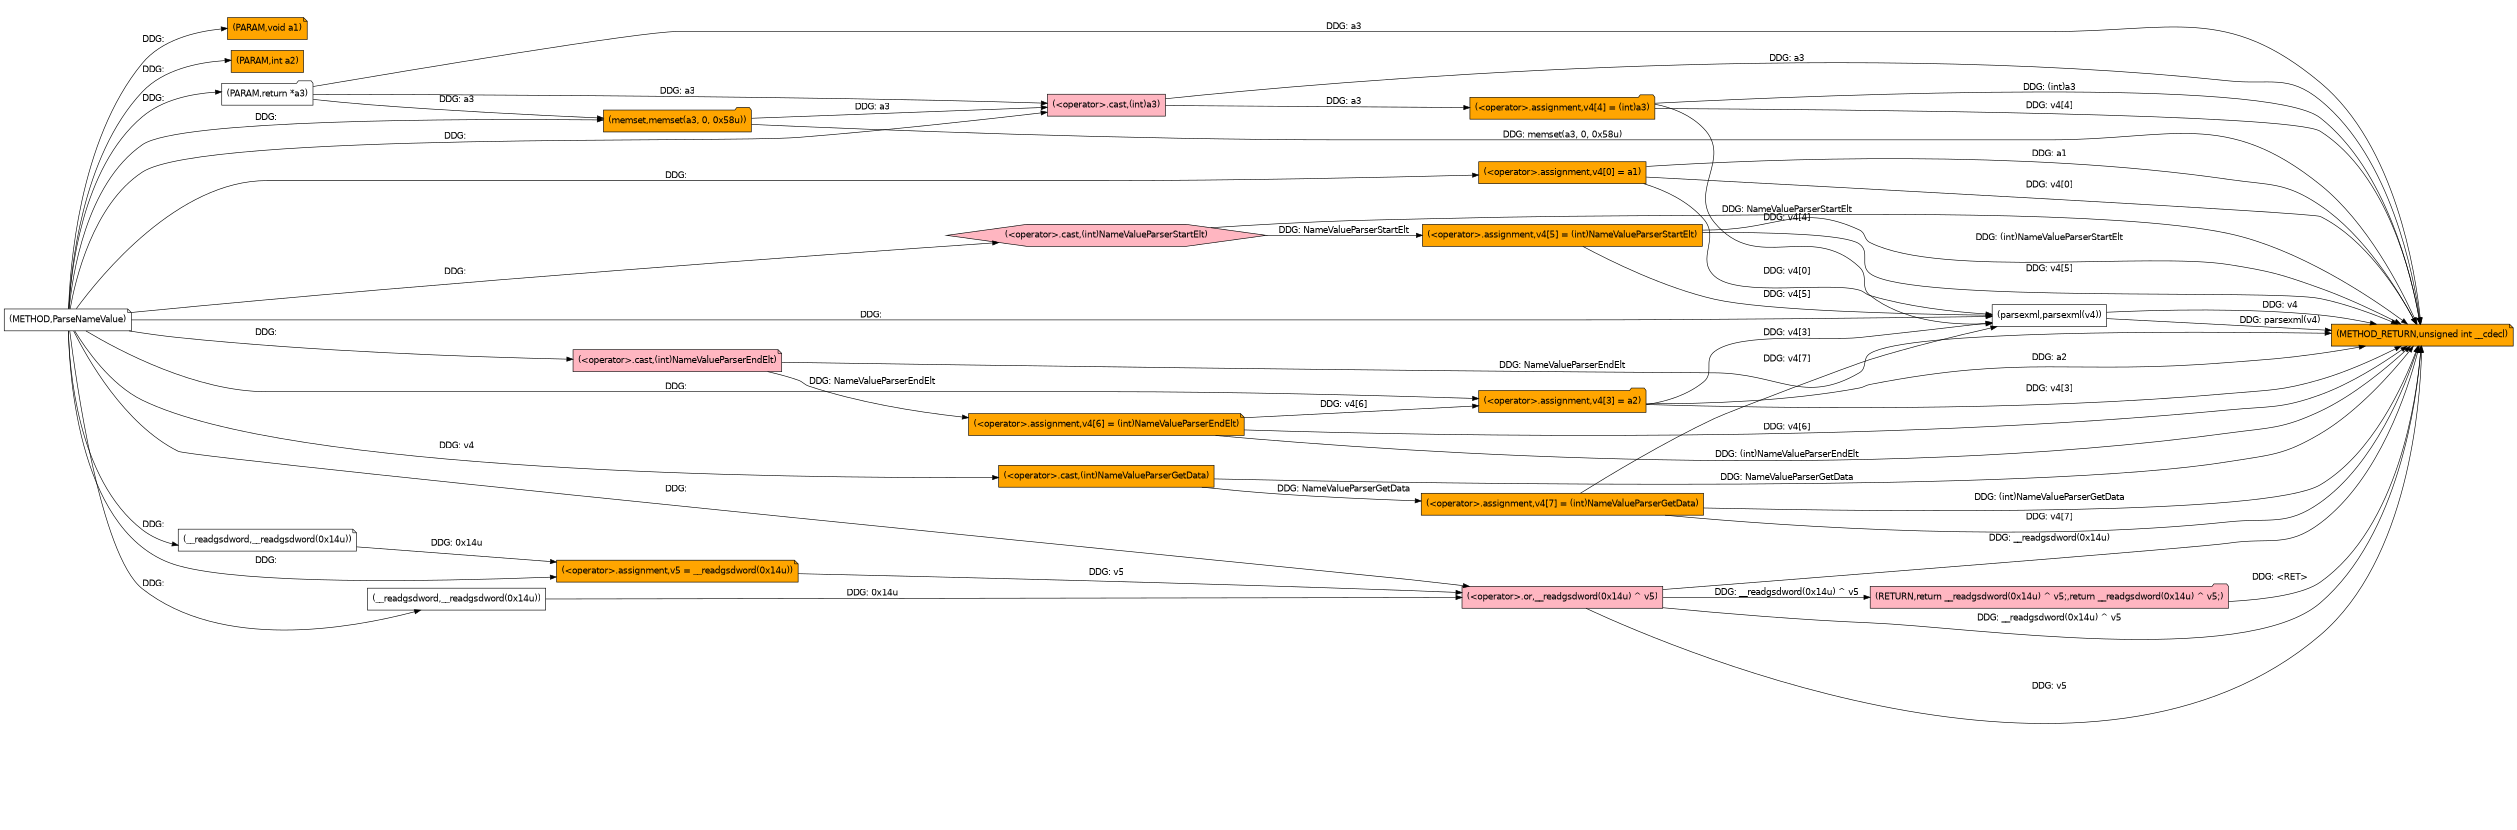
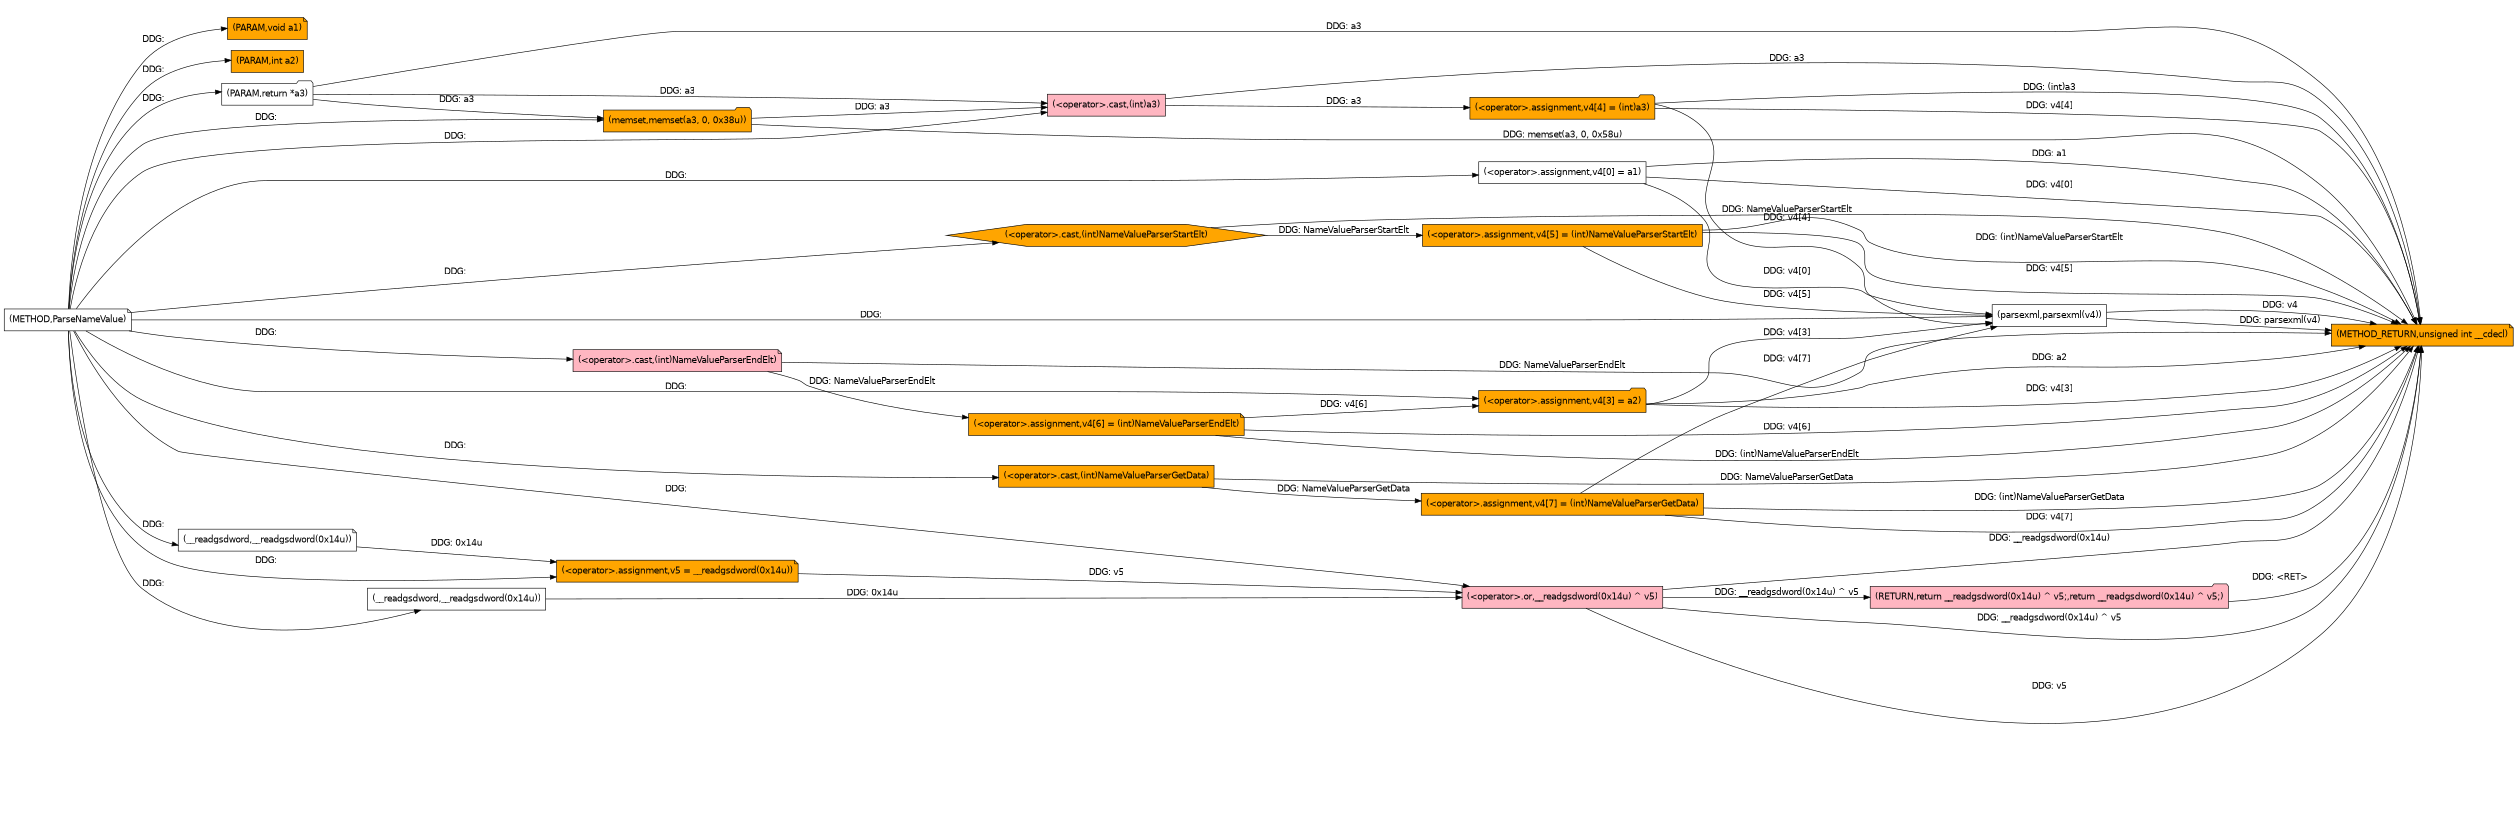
(677, 121) -> (677, 121)
(1562, 173) -> (1562, 173)
(1106, 235) -> (1106, 235)
(457, 446) -> (457, 446)
